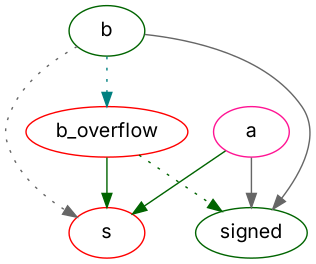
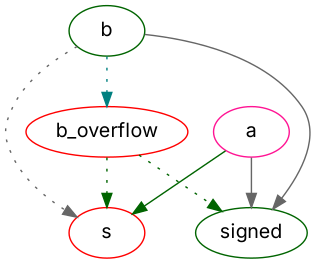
(107, 175) -> (107, 175)
